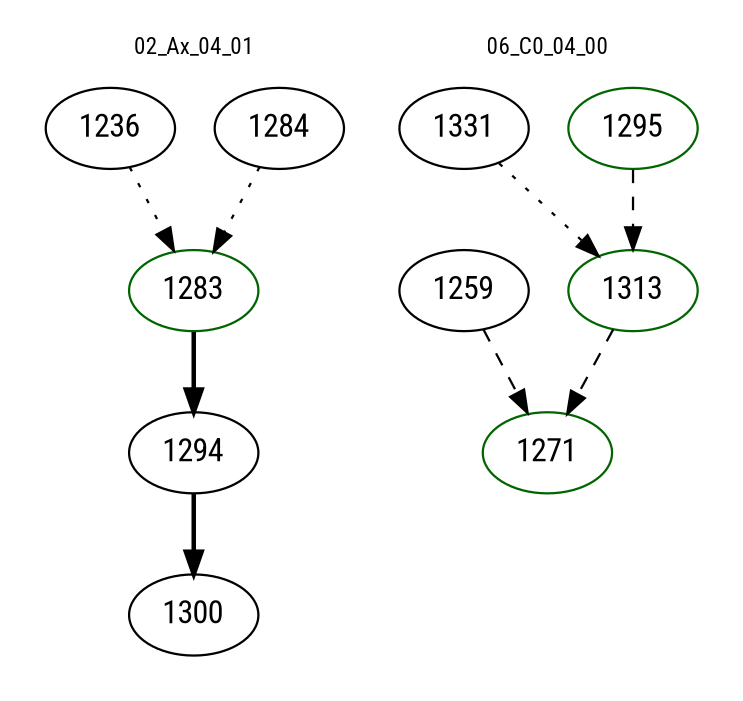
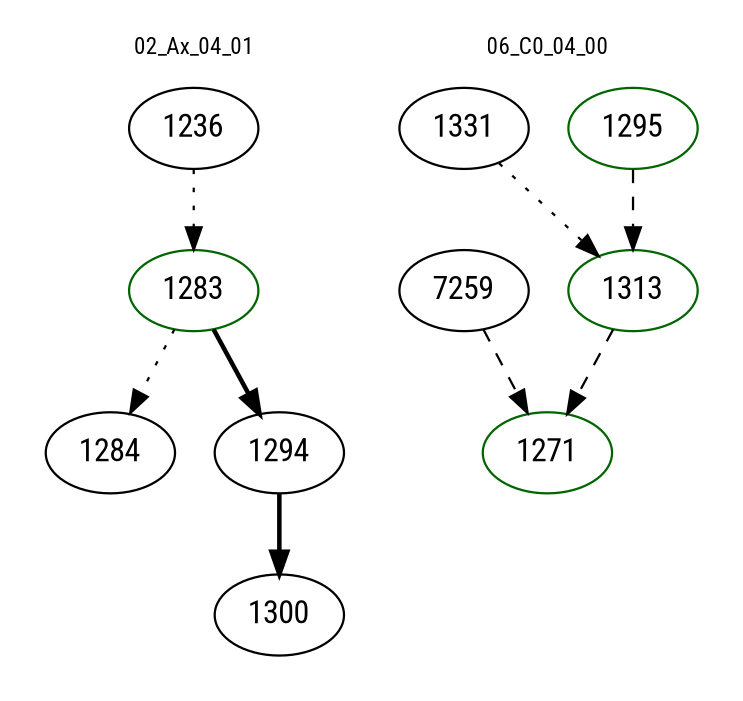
(242, 199) -> (158, 361)
(464, 291) -> (464, 291)
